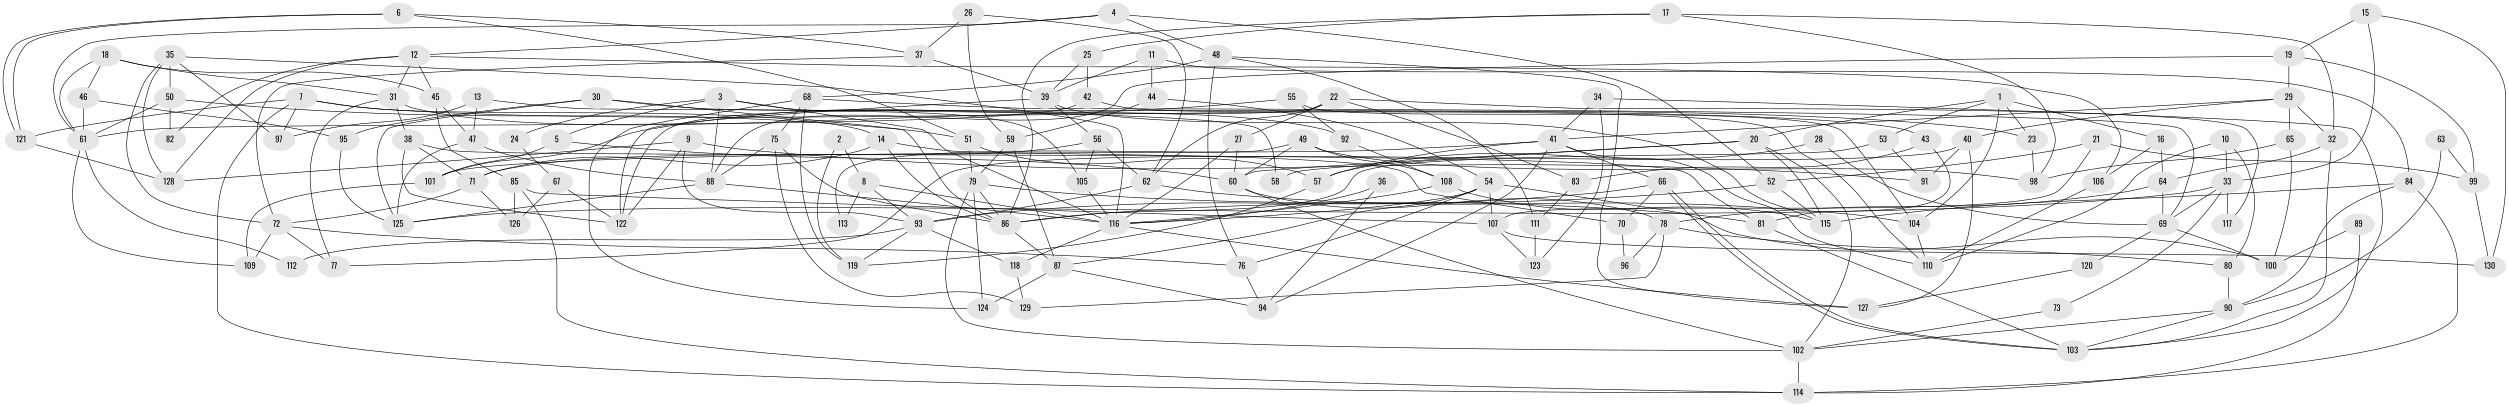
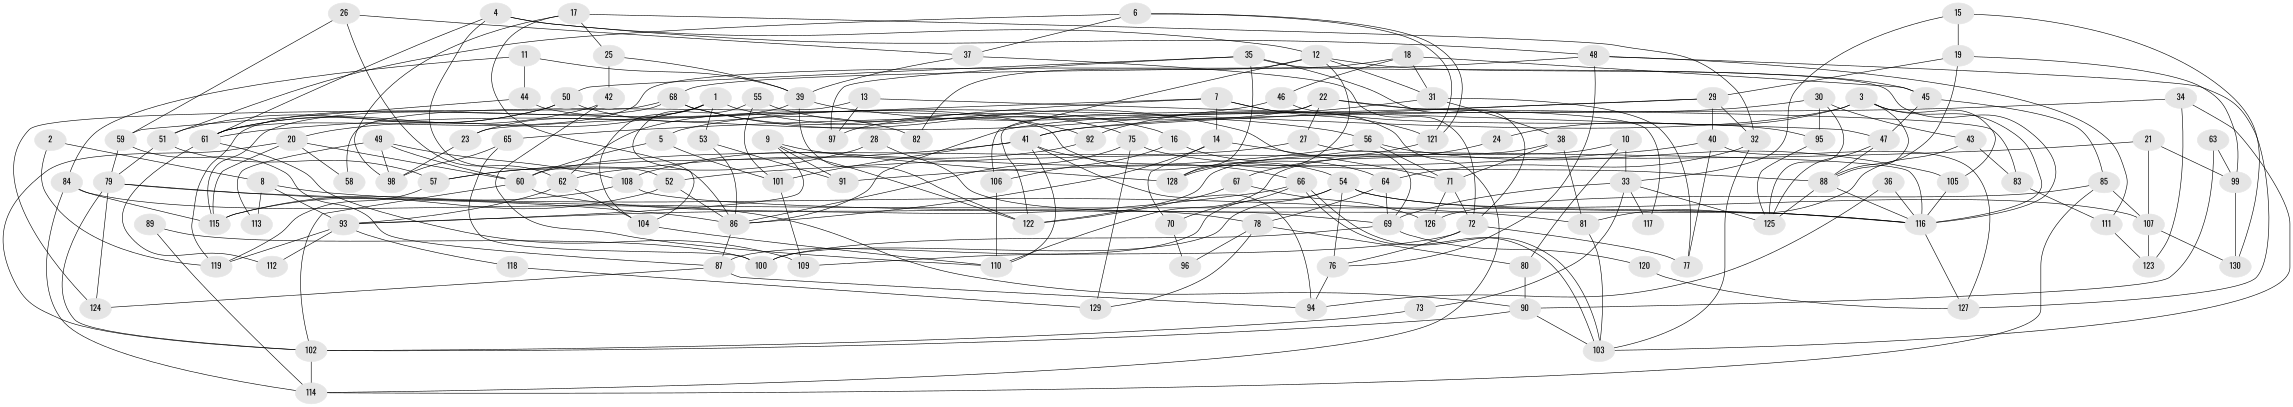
(1071, 242) -> none
